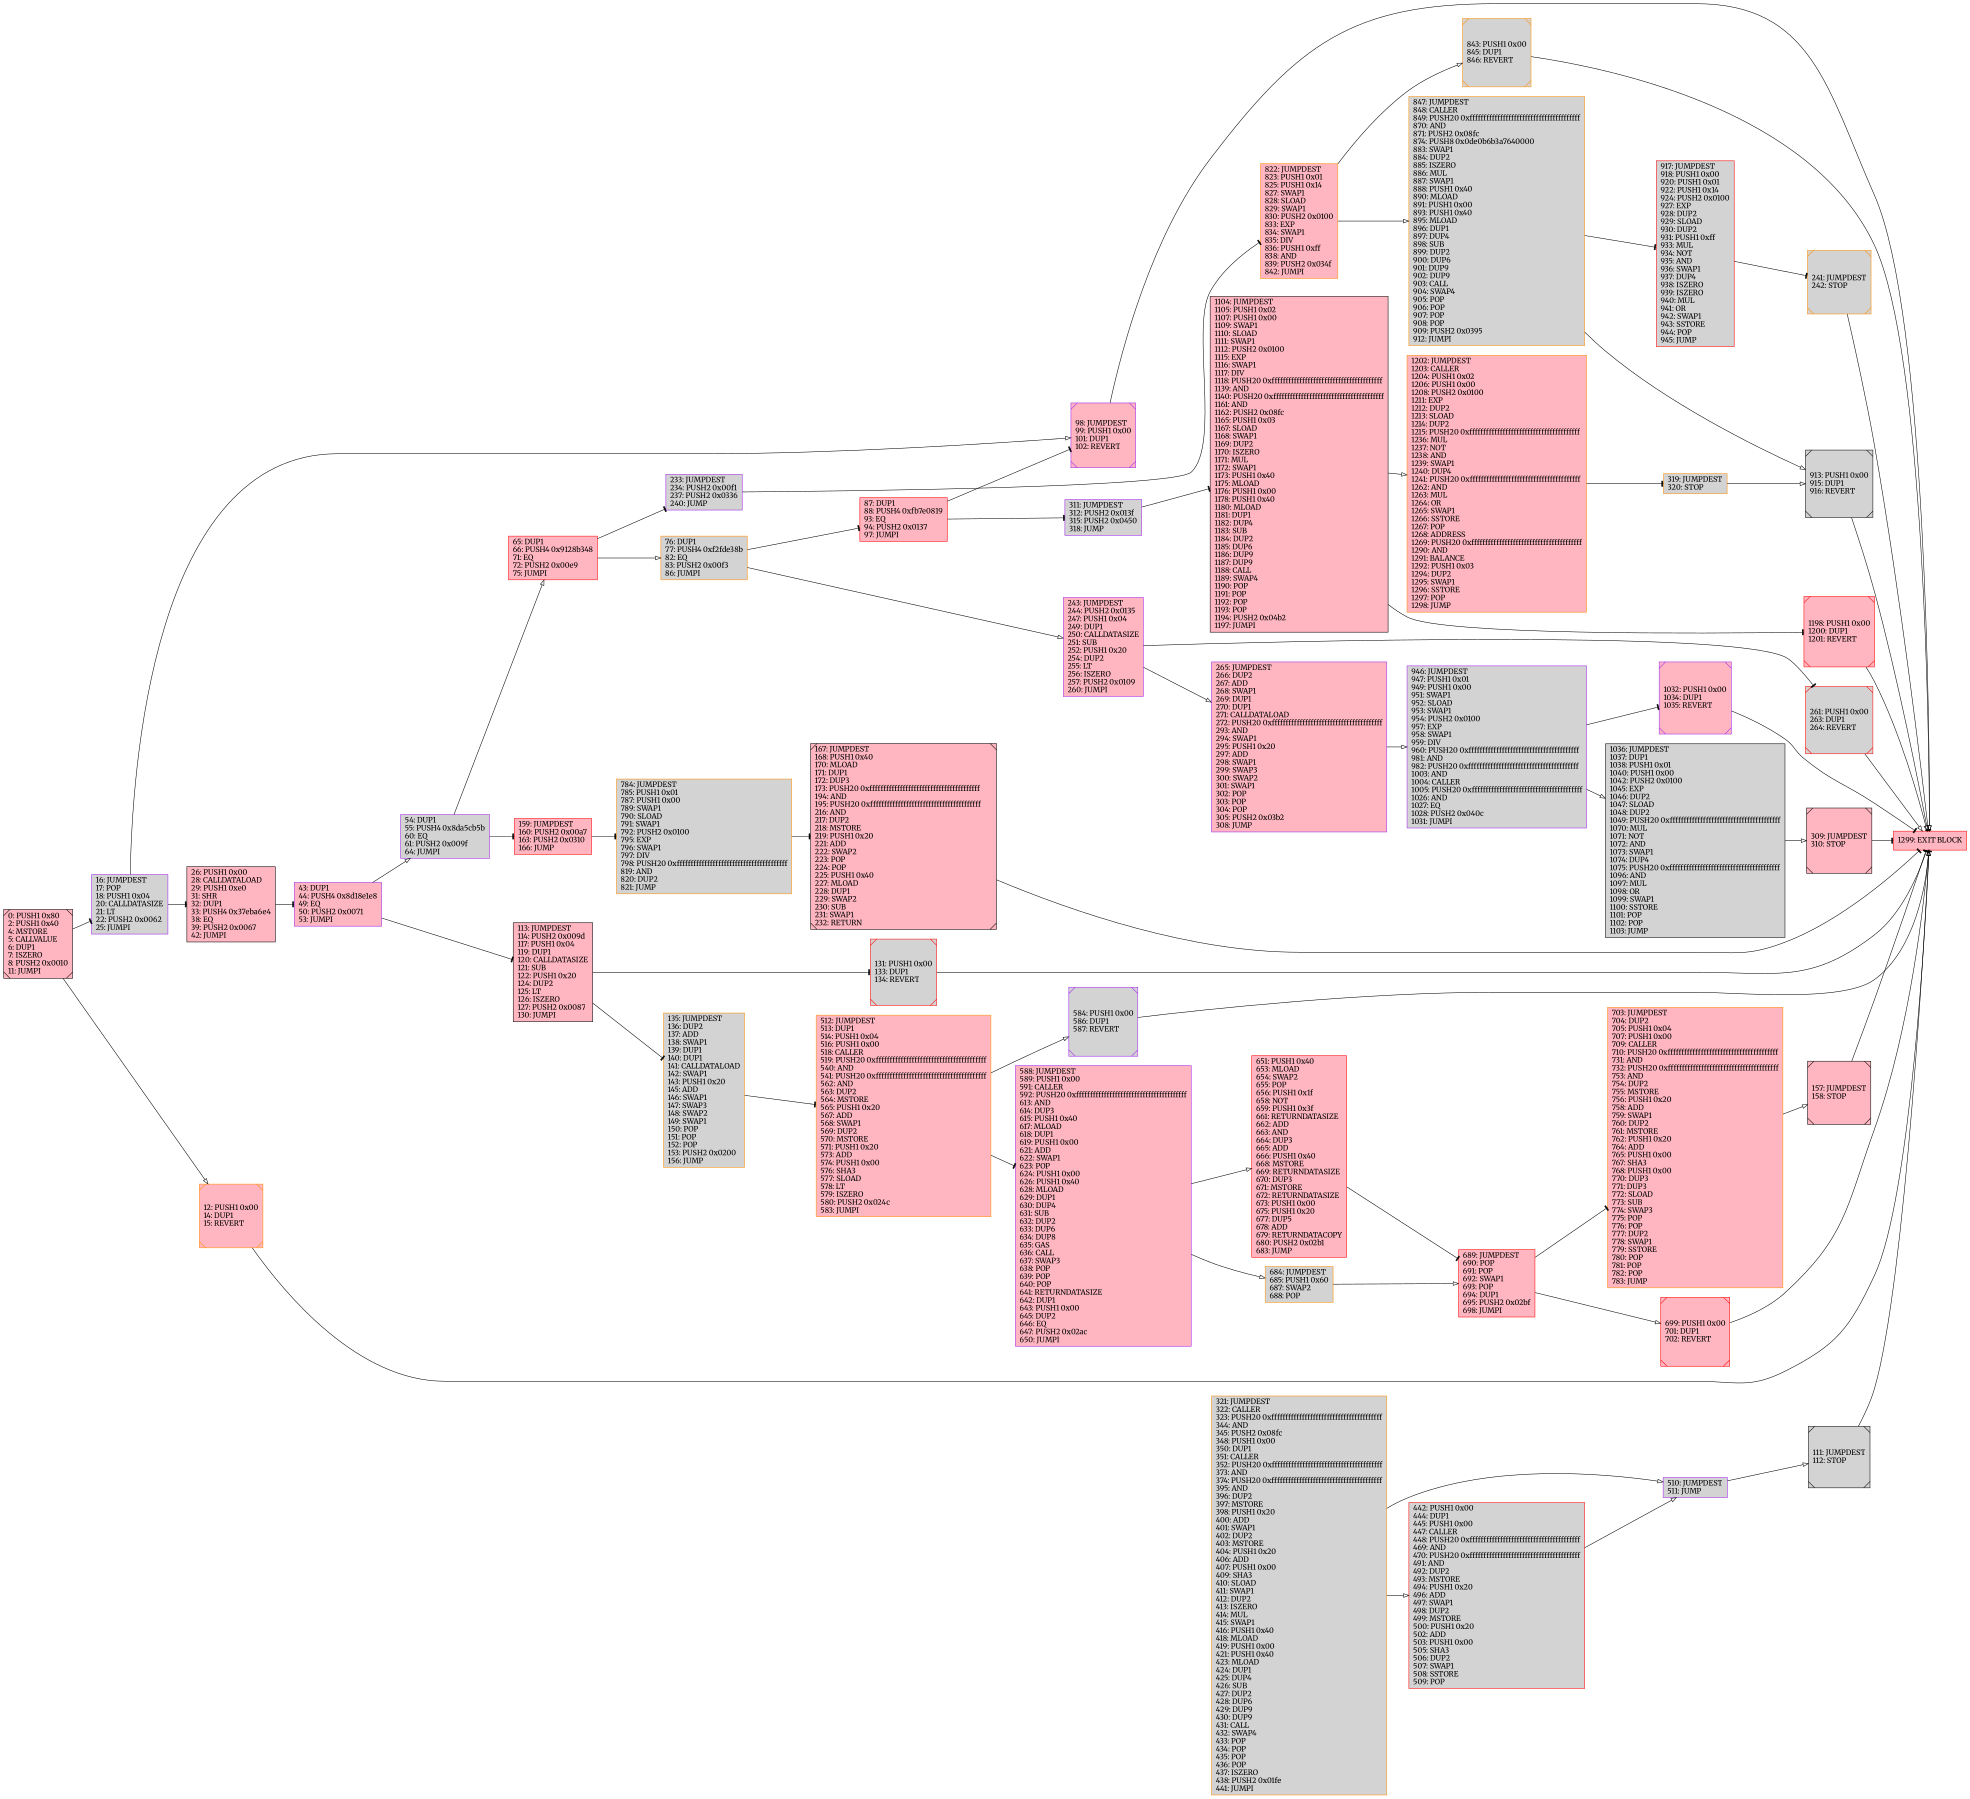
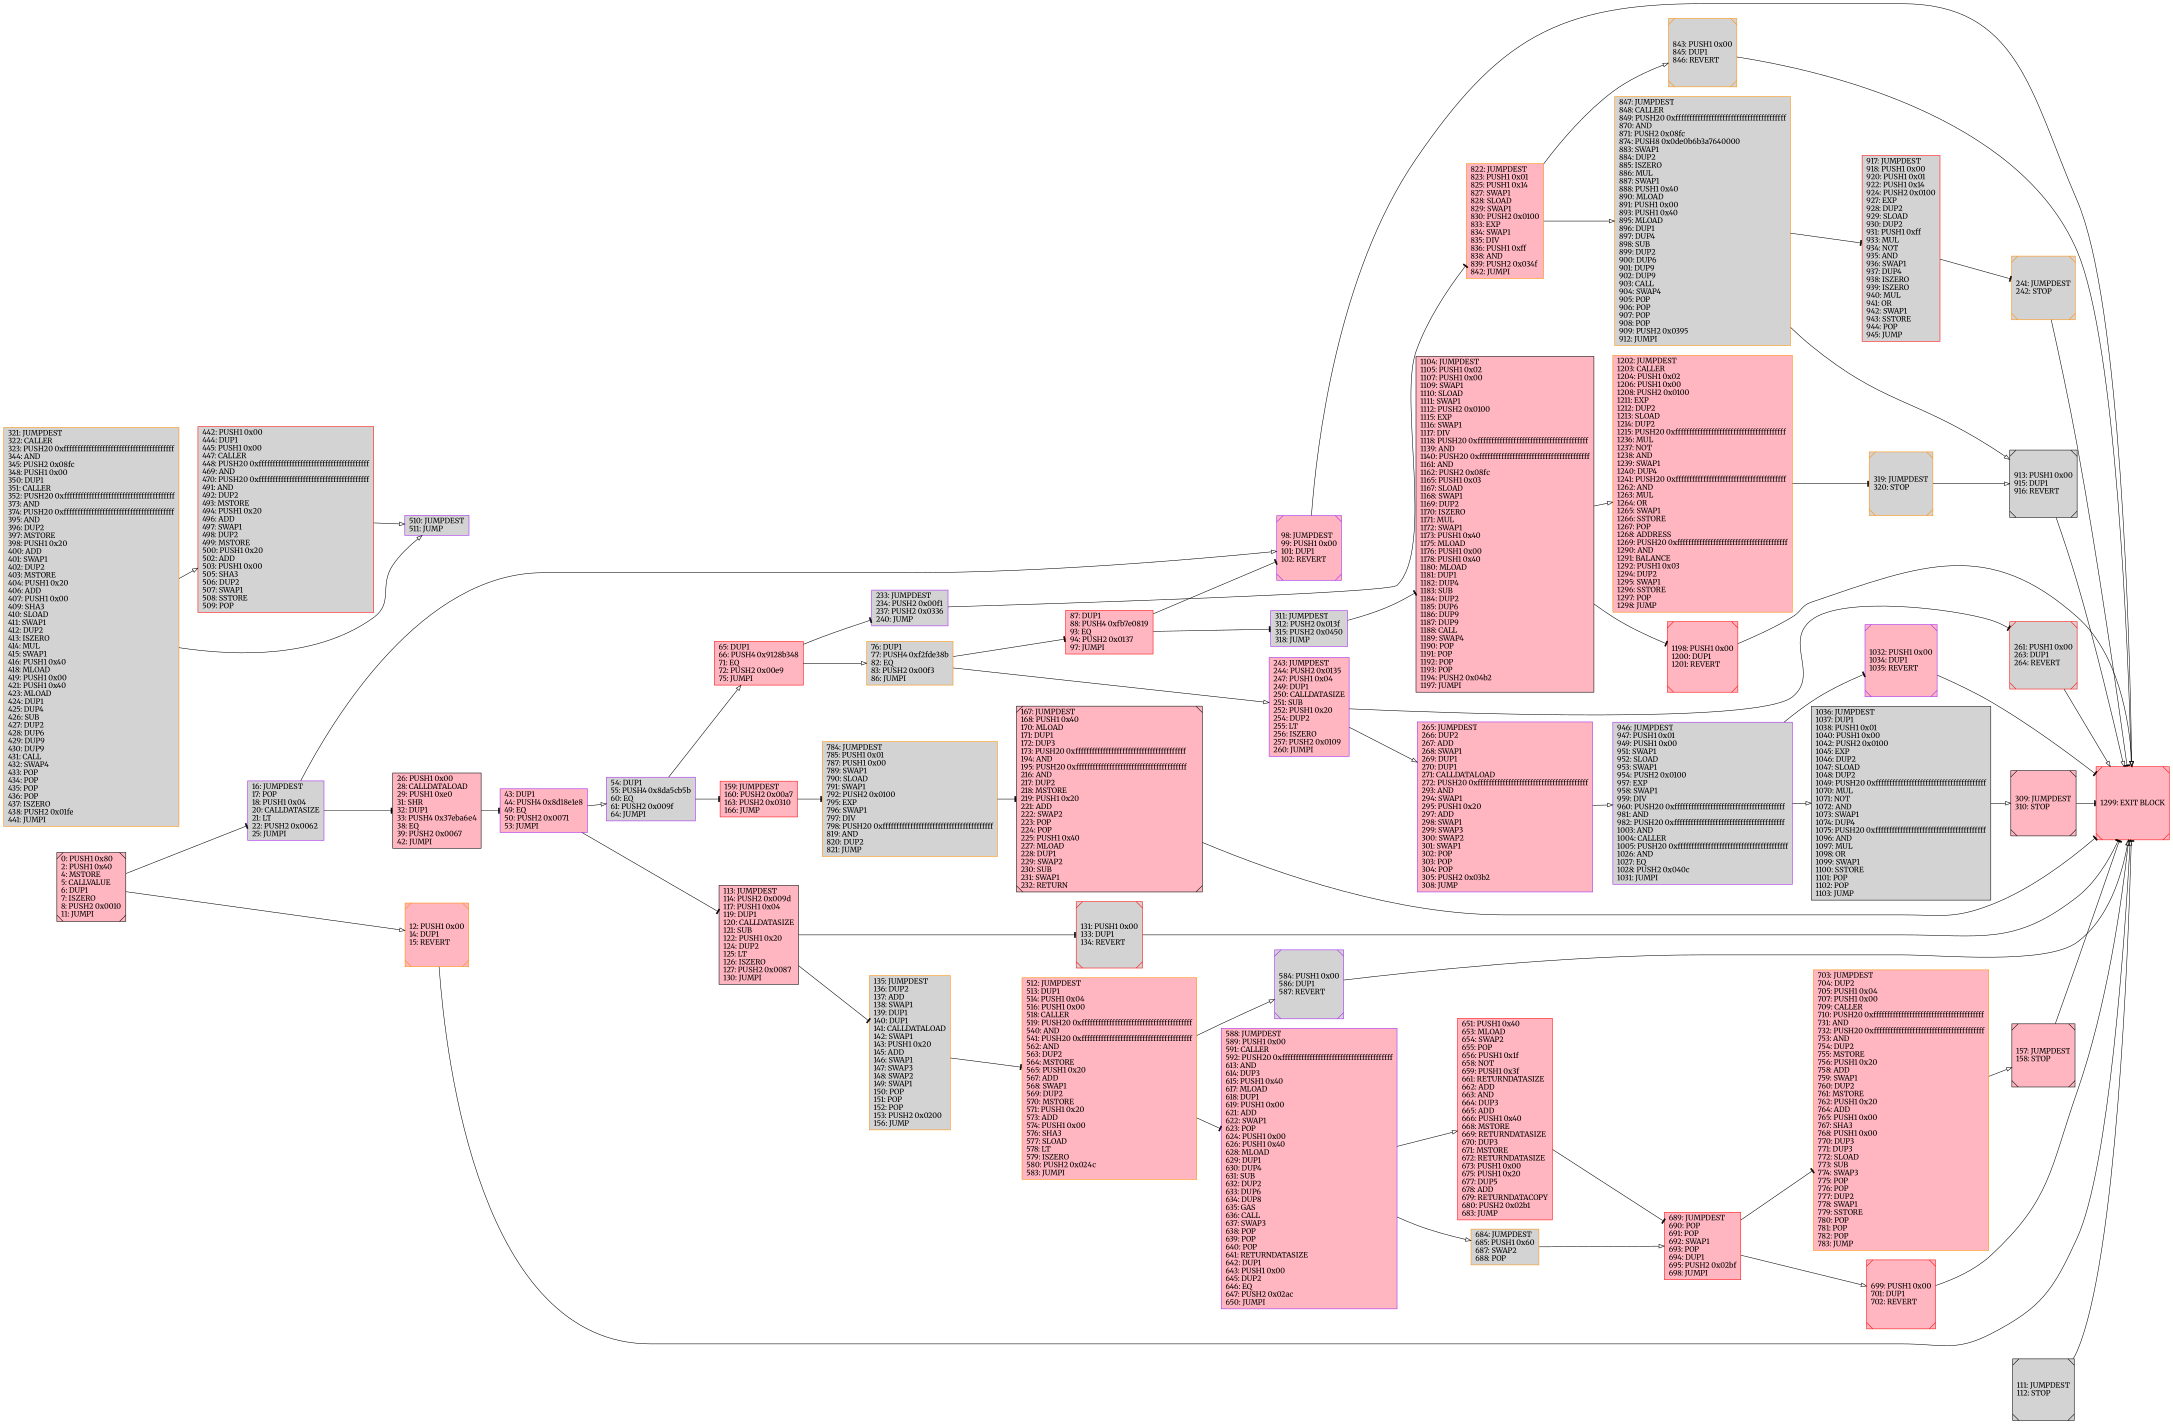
(1695, 484) -> (1901, 484)
(1930, 841) -> (2133, 803)
(1765, 1473) -> none
